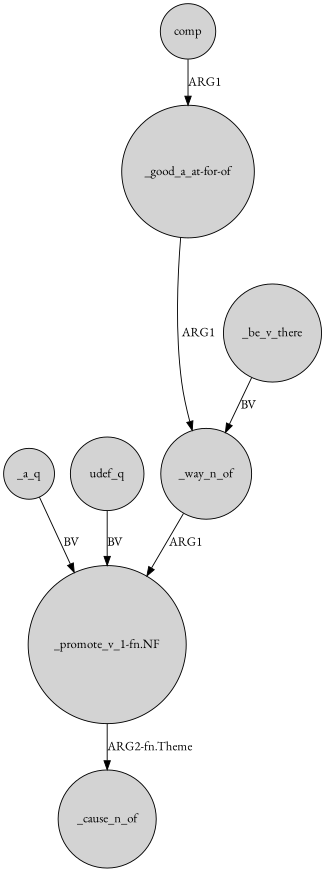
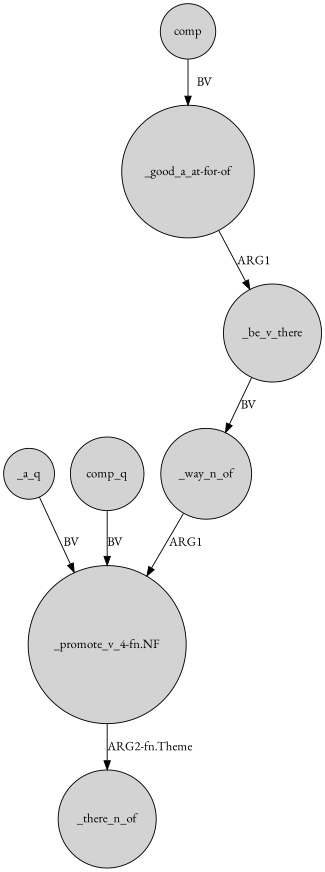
(205, 82) -> (205, 82)
(178, 330) -> (232, 256)
(107, 474) -> (107, 474)
(107, 645) -> (107, 645)
(107, 819) -> (107, 819)
